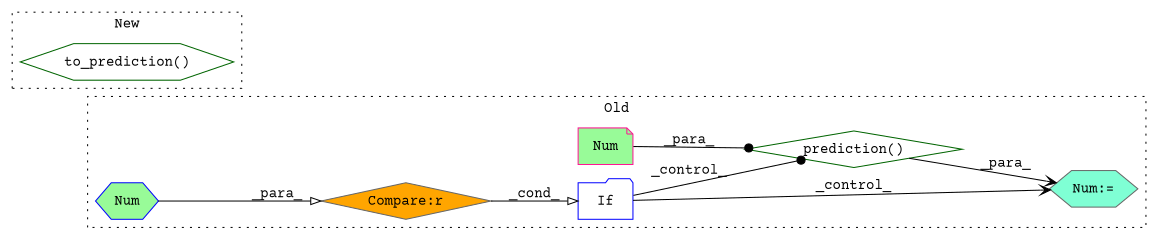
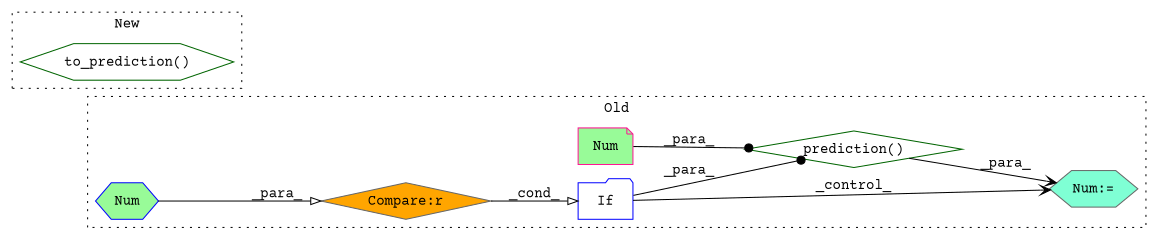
(689, 170) -> (689, 170)
